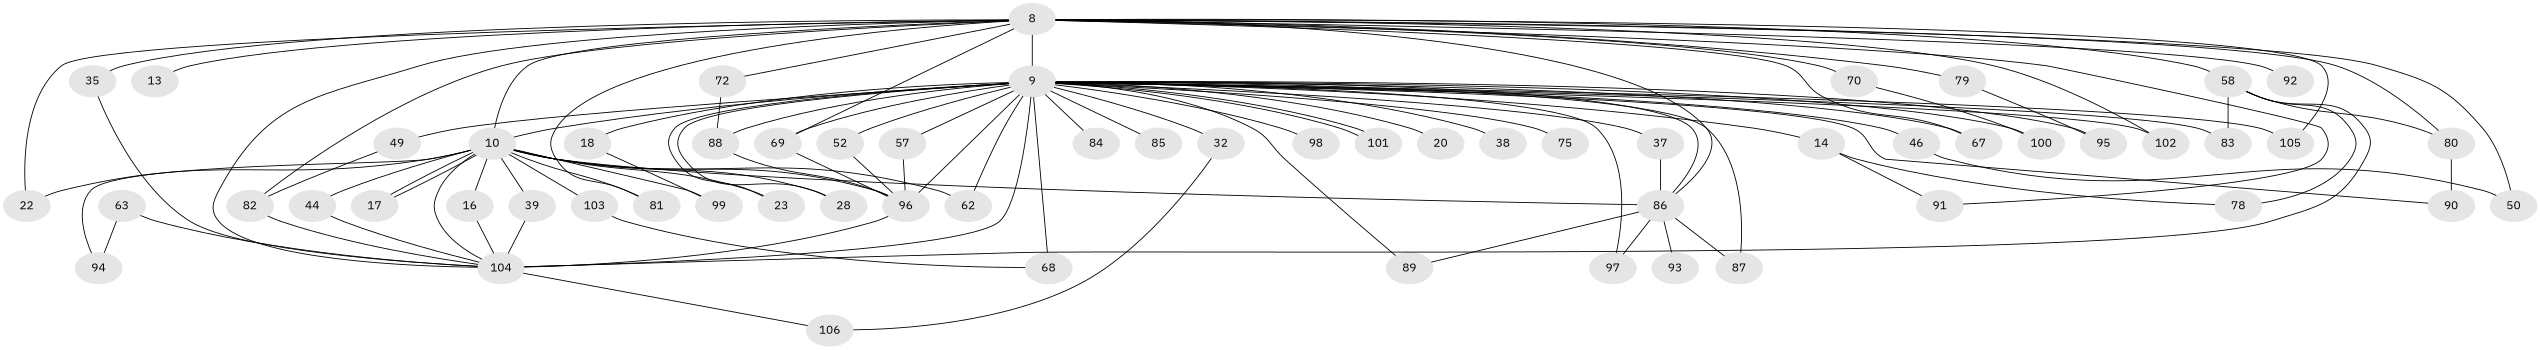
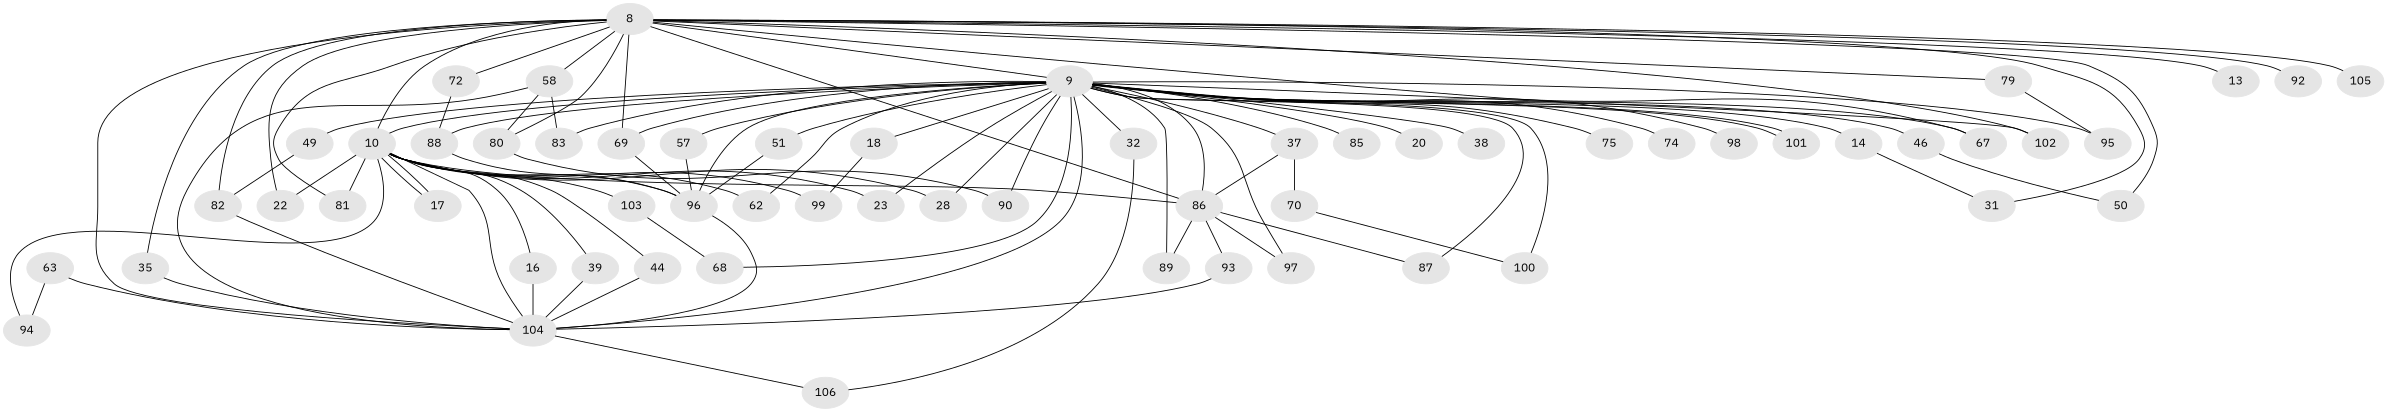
(1447, 32) -> (1294, 175)
(1665, 95) -> none
(840, 144) -> (779, 144)
(1096, 144) -> (1672, 144)
(1940, 206) -> (1992, 206)
(2238, 206) -> none
none -> (885, 317)
